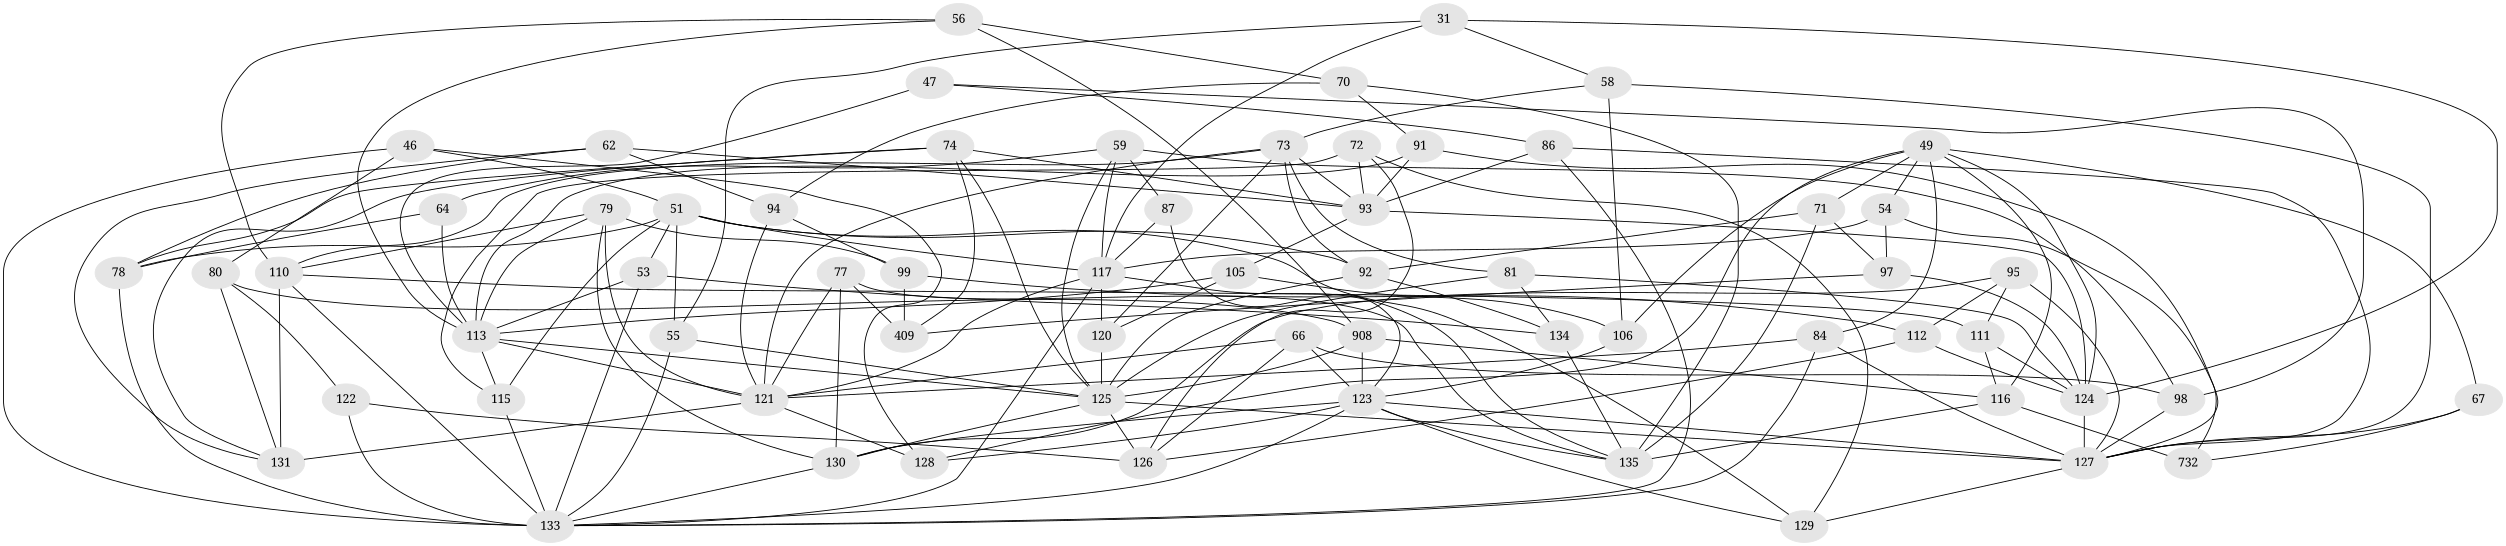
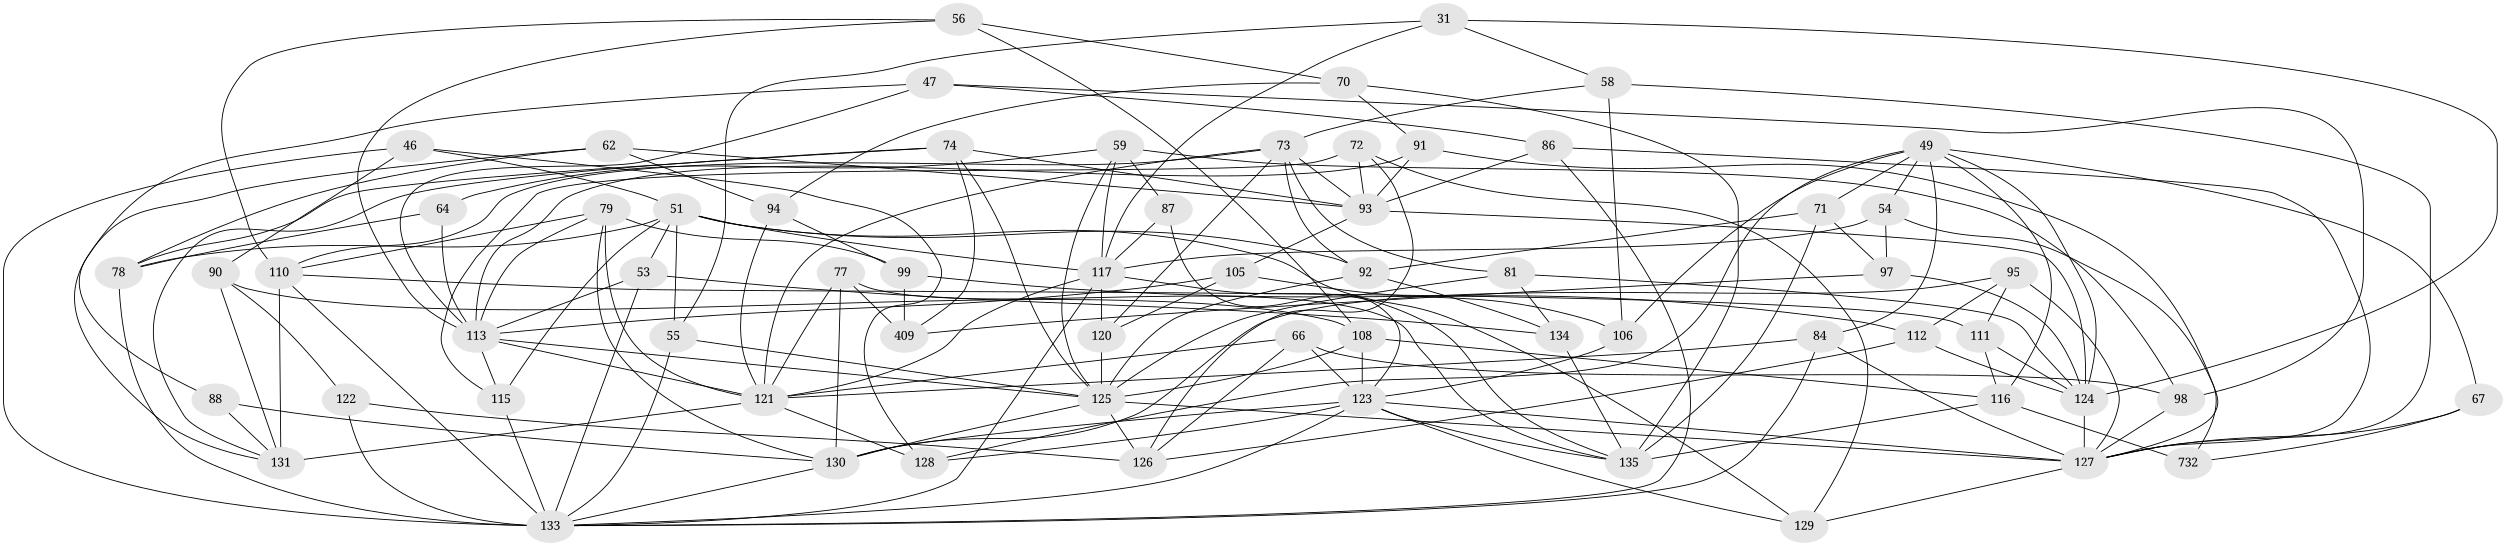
(216, 273) -> (216, 273)
(1362, 336) -> (1362, 336)
none -> (216, 400)
